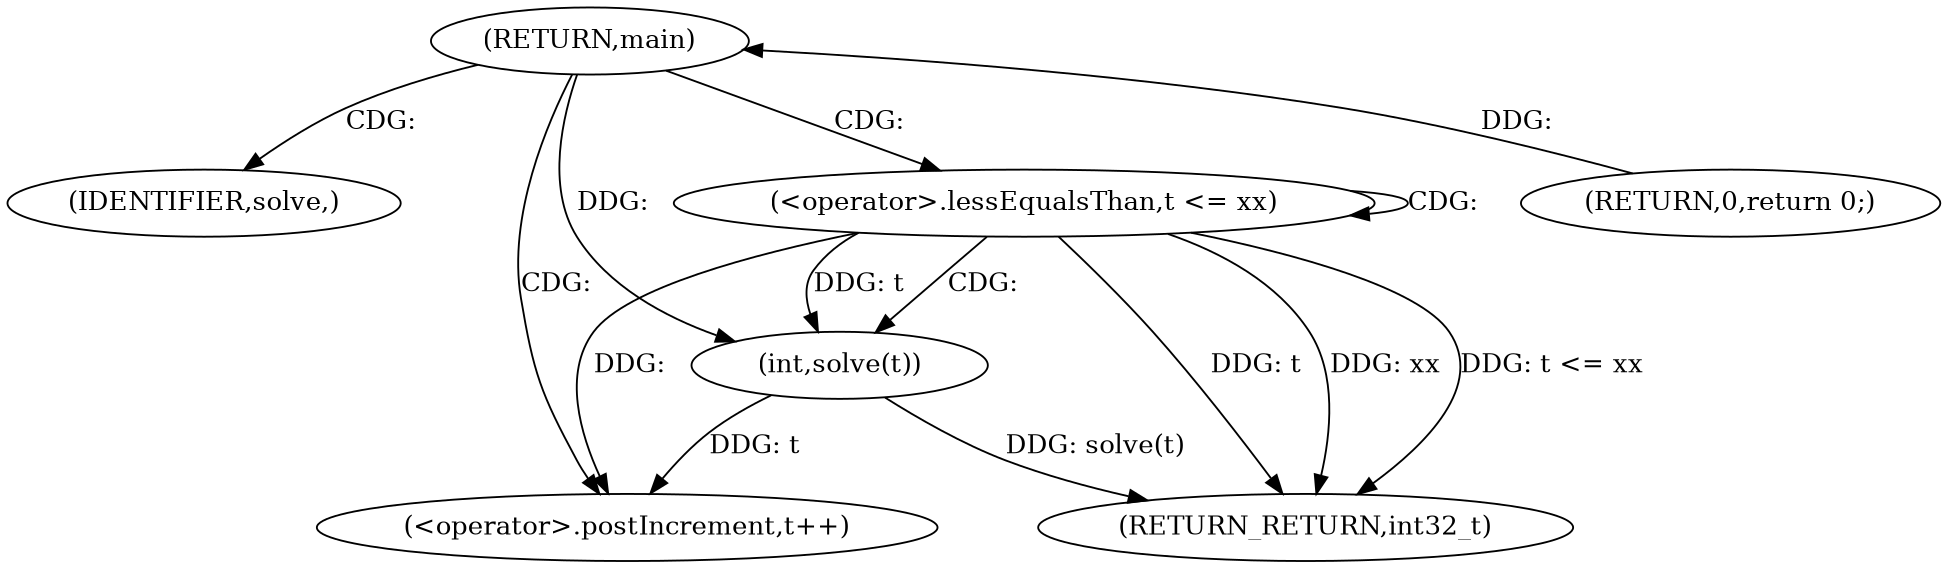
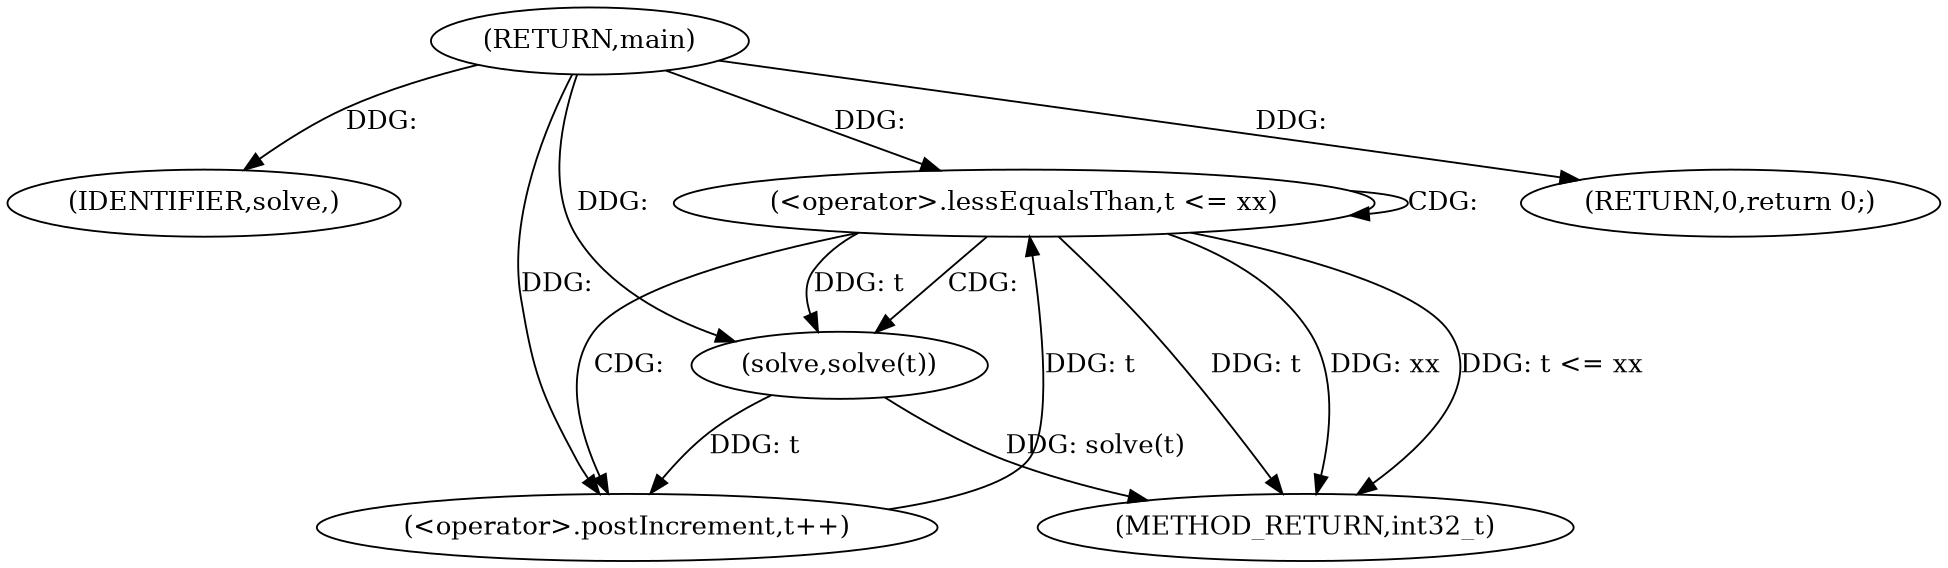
(1201, 88) -> (1140, 119)
(386, 122) -> (386, 122)
(874, 122) -> (874, 122)
(561, 284) -> (561, 284)
(634, 365) -> (634, 365)
(840, 365) -> (840, 365)
none -> (1039, 434)
(1306, 527) -> (1306, 527)
